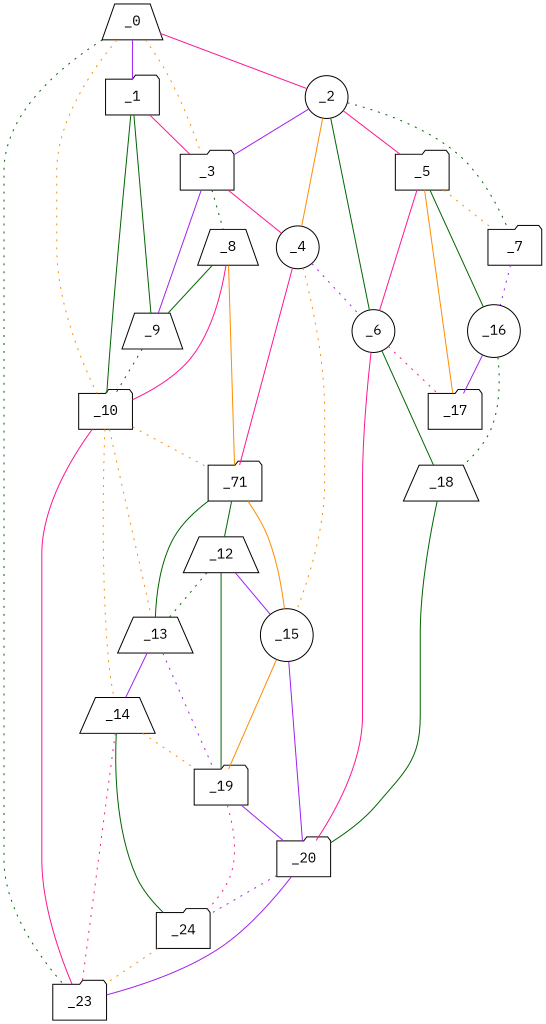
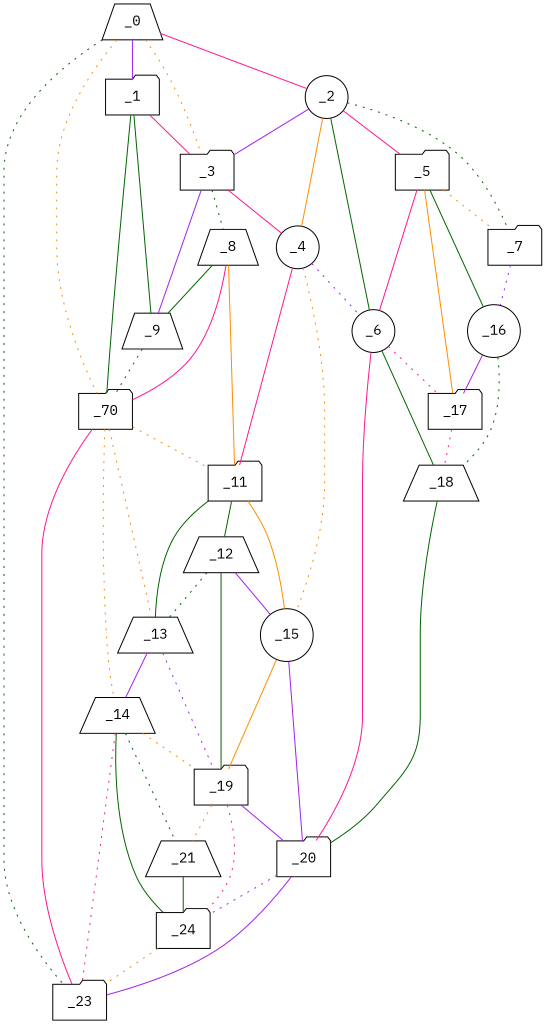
(106, 411) -> (106, 411)
none -> (448, 447)
(235, 483) -> (235, 483)
none -> (183, 859)
